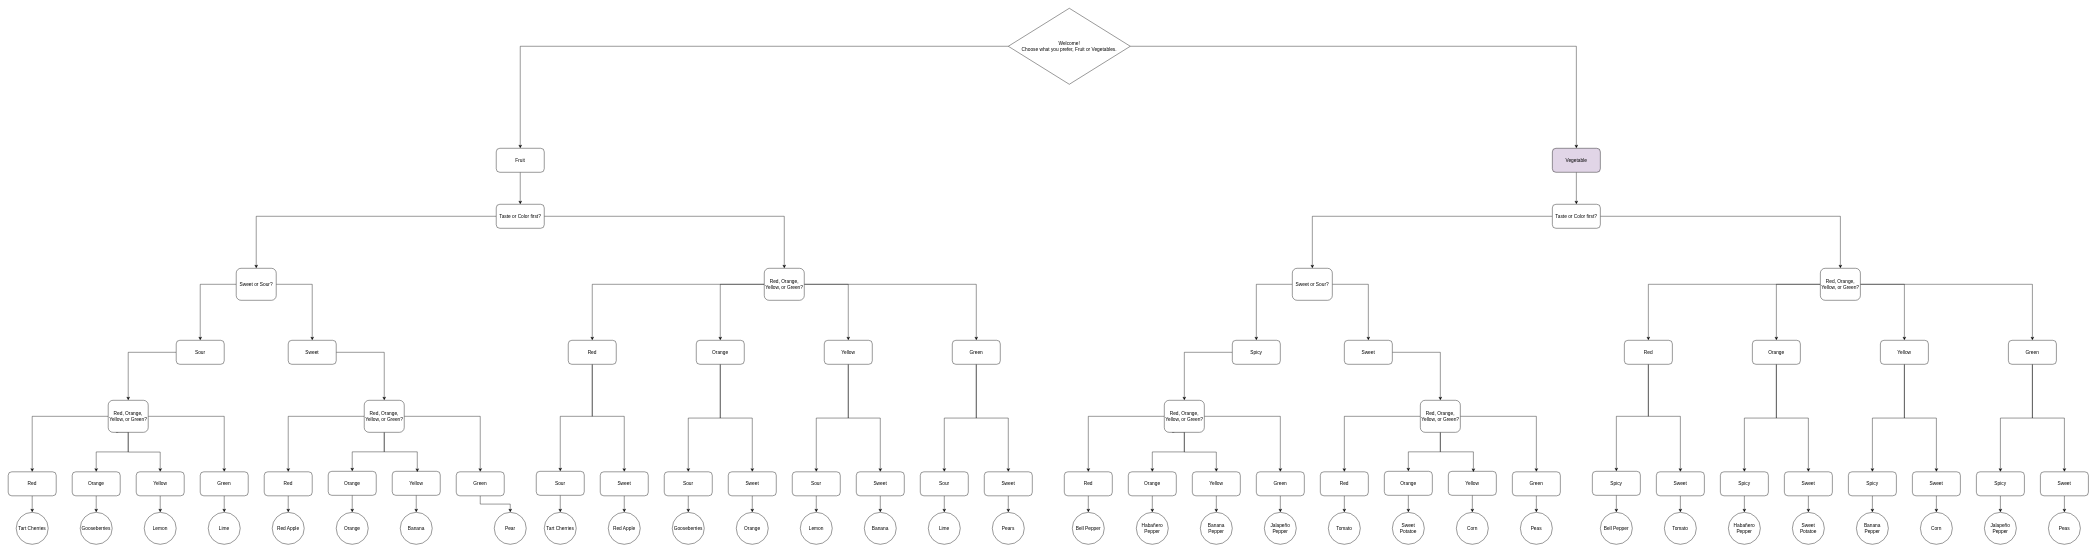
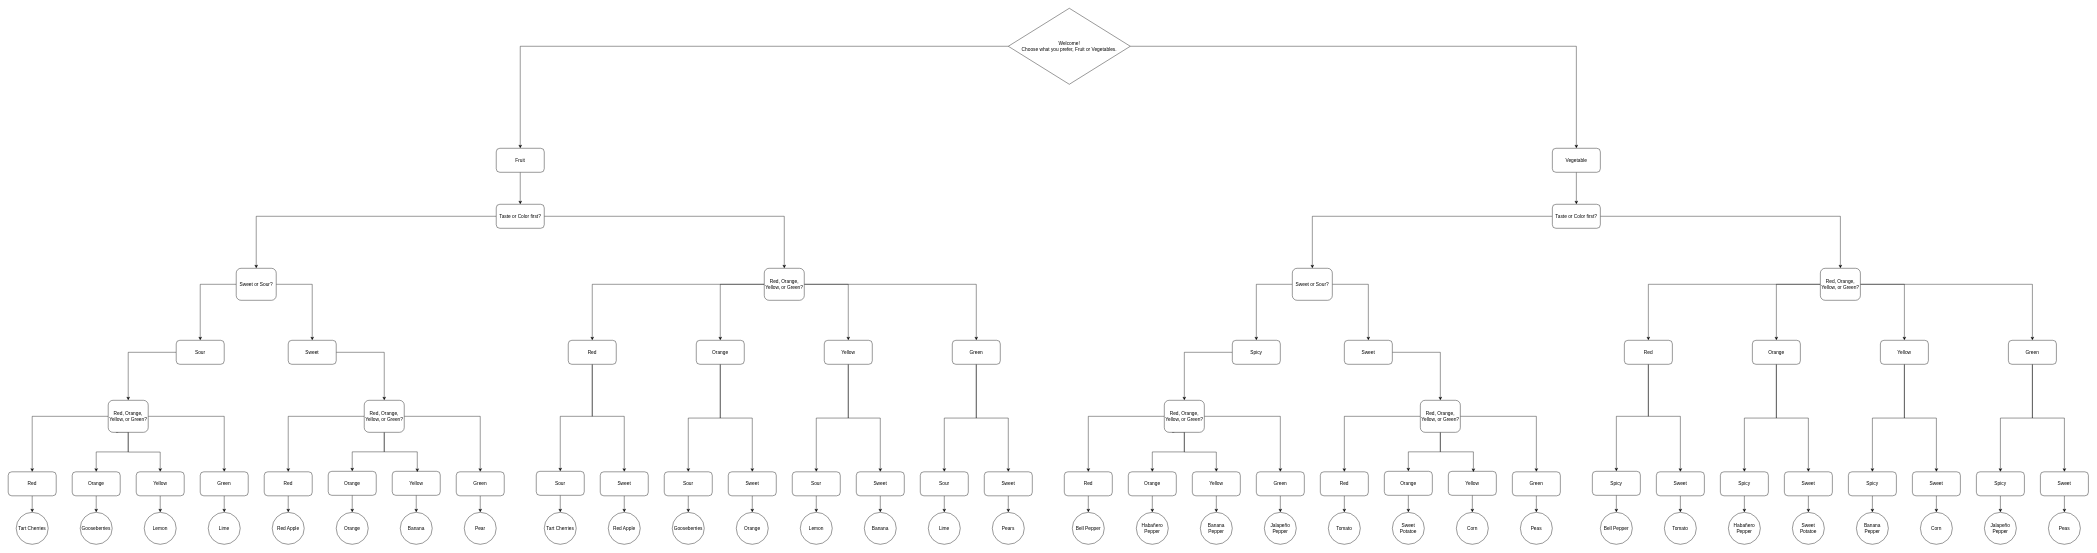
(1576, 160) -> (1576, 160)
(510, 528) -> (480, 528)
